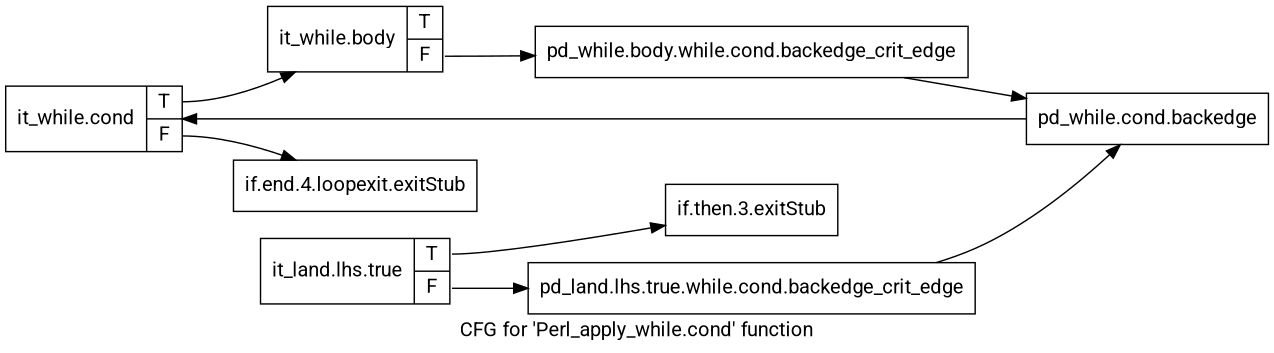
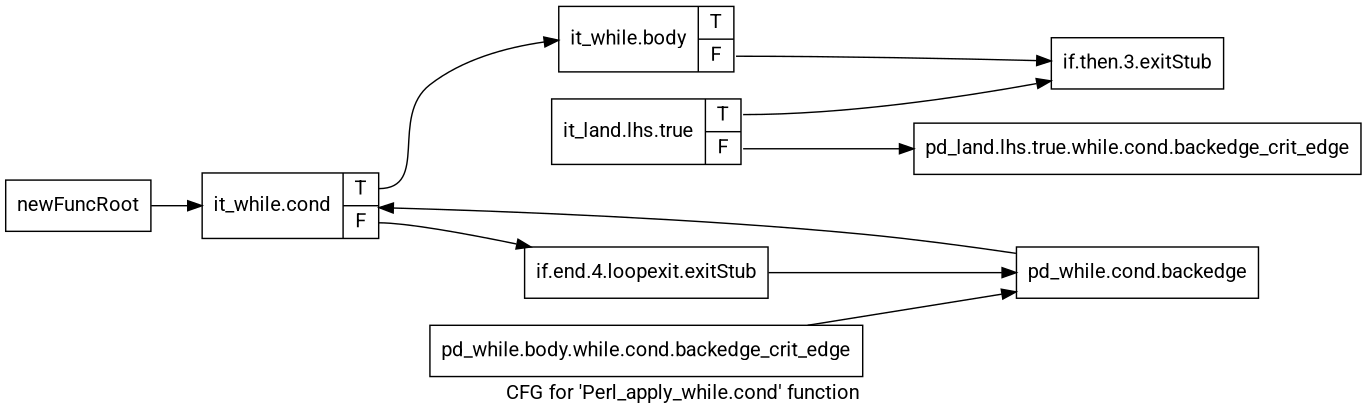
(482, 56) -> (886, 58)
none -> (78, 206)
(1029, 219) -> (885, 273)
